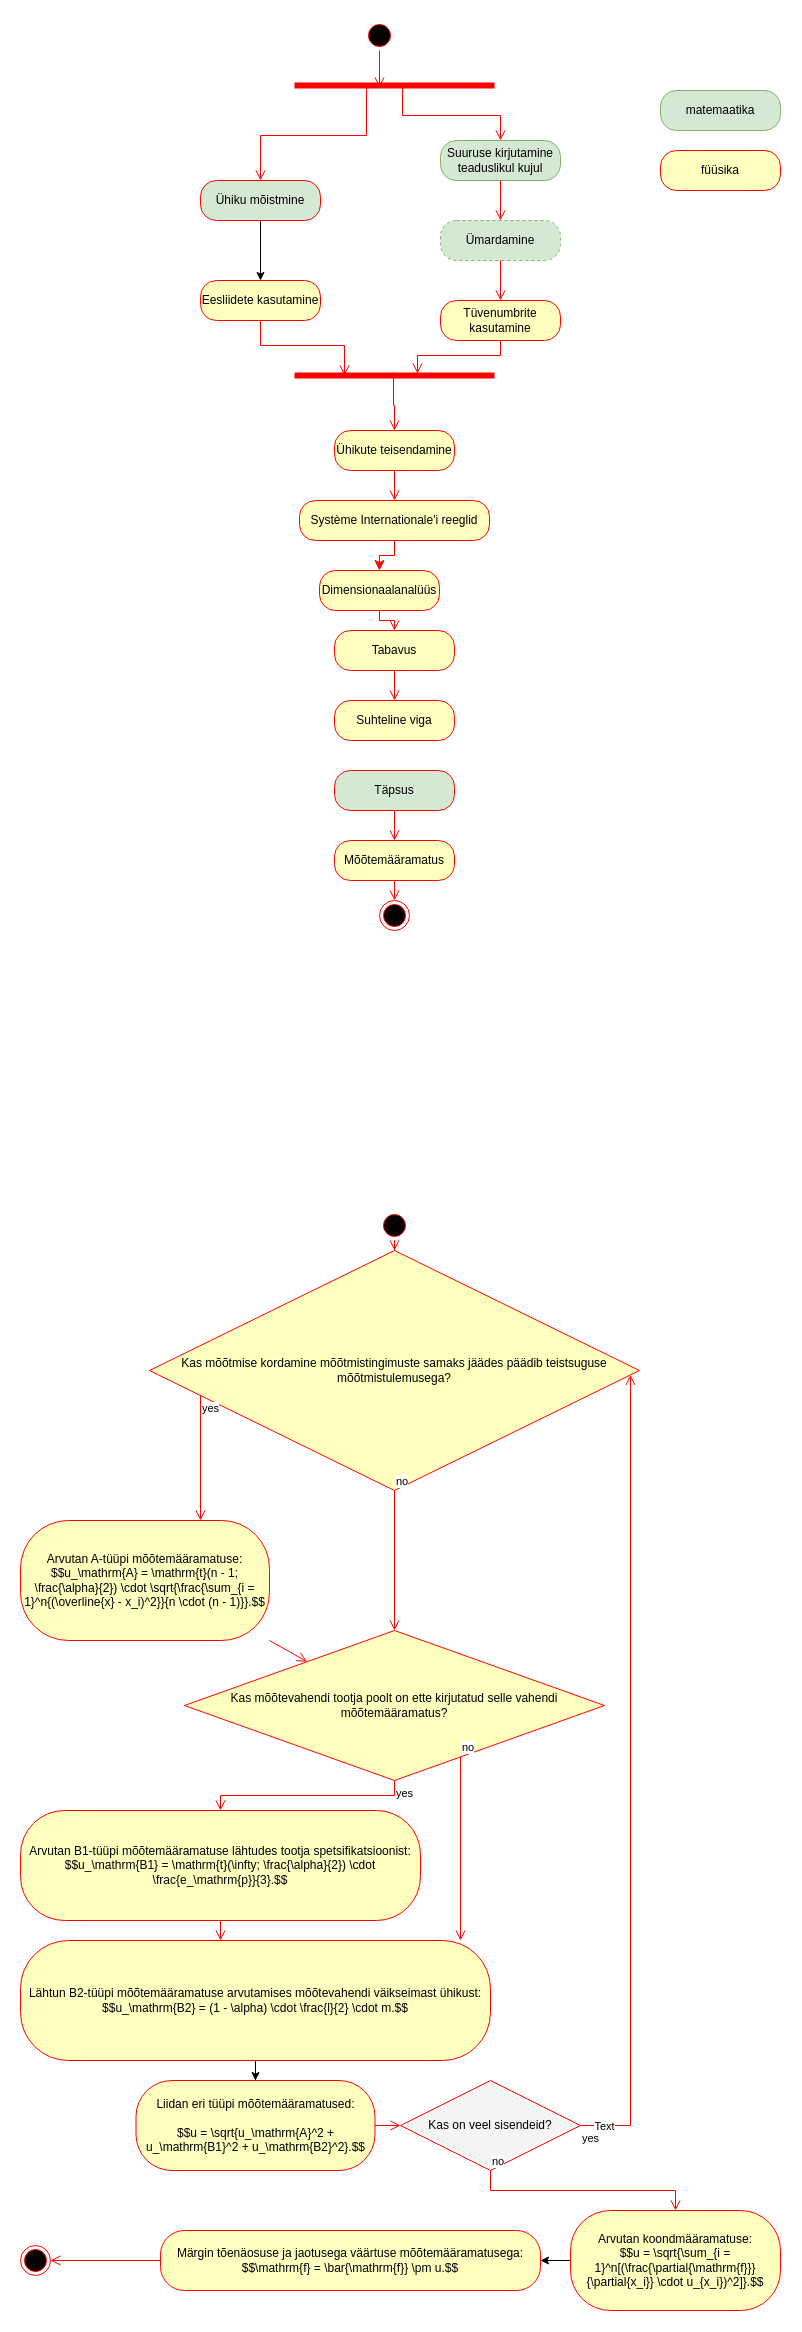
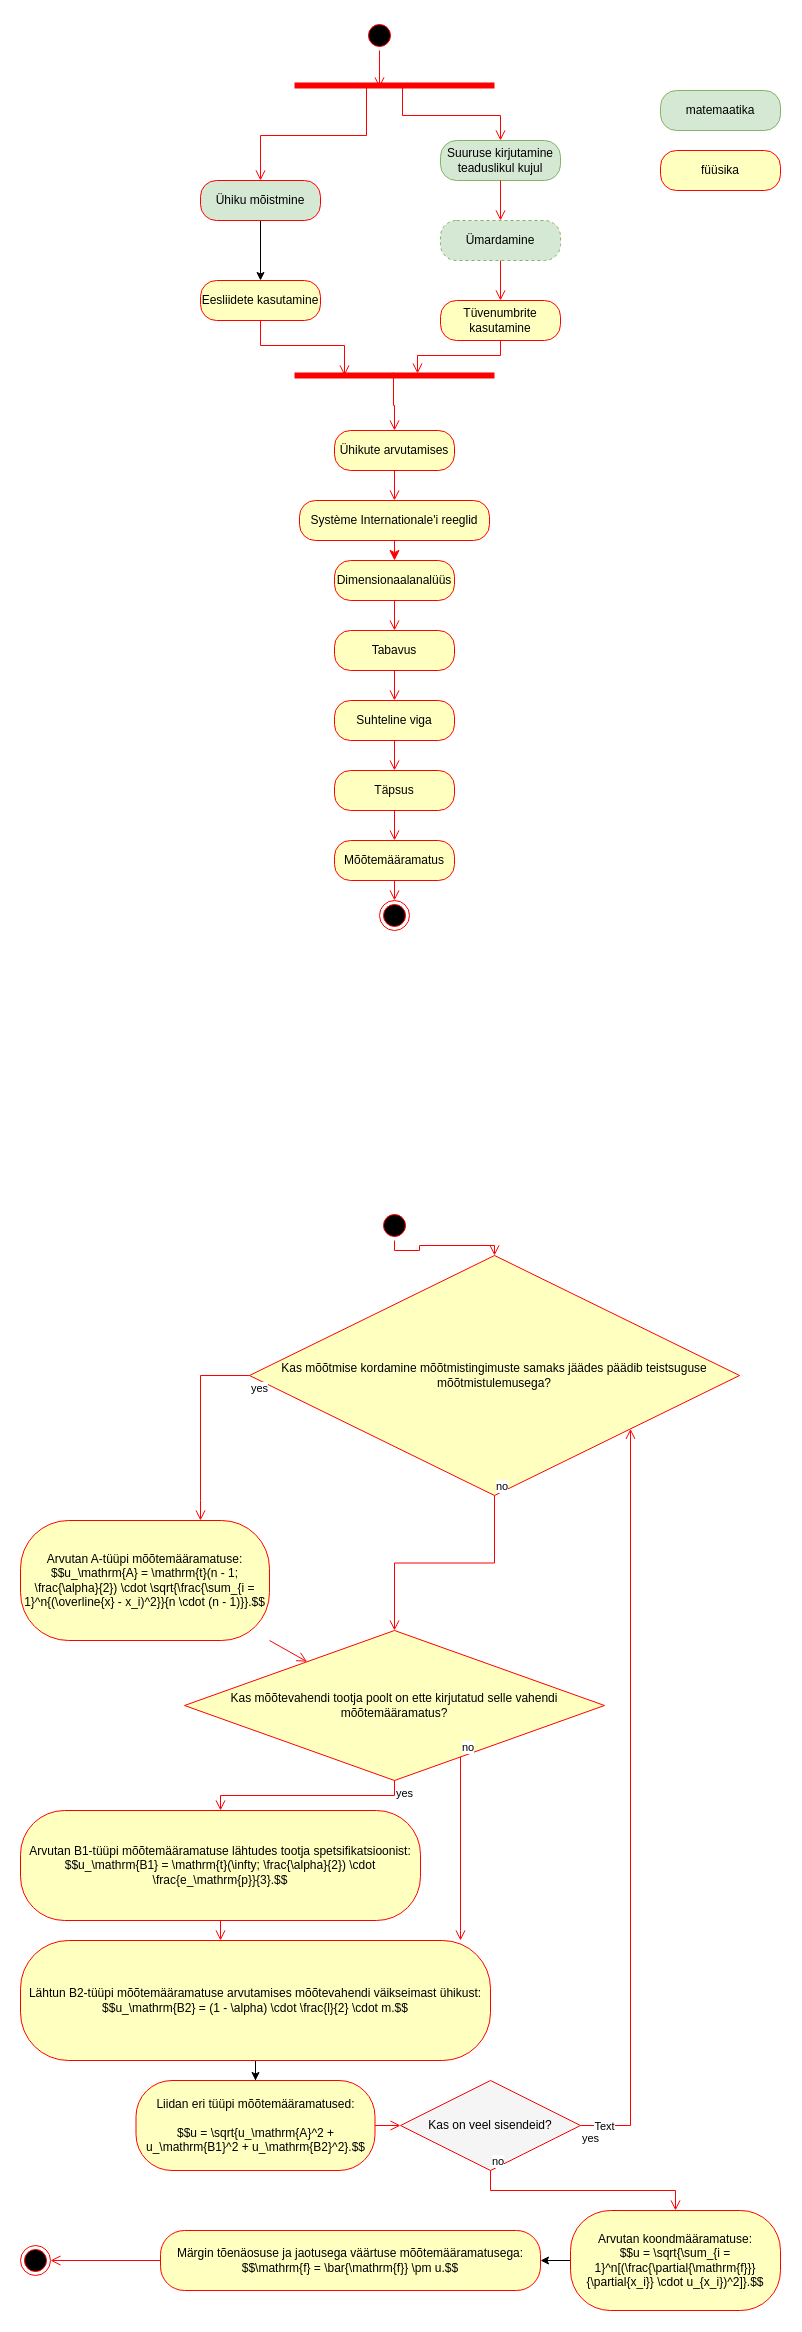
(395, 451) -> (395, 451)
(380, 591) -> (395, 581)
none -> (395, 754)
(395, 791) -> (395, 791)
(395, 1371) -> (495, 1376)
